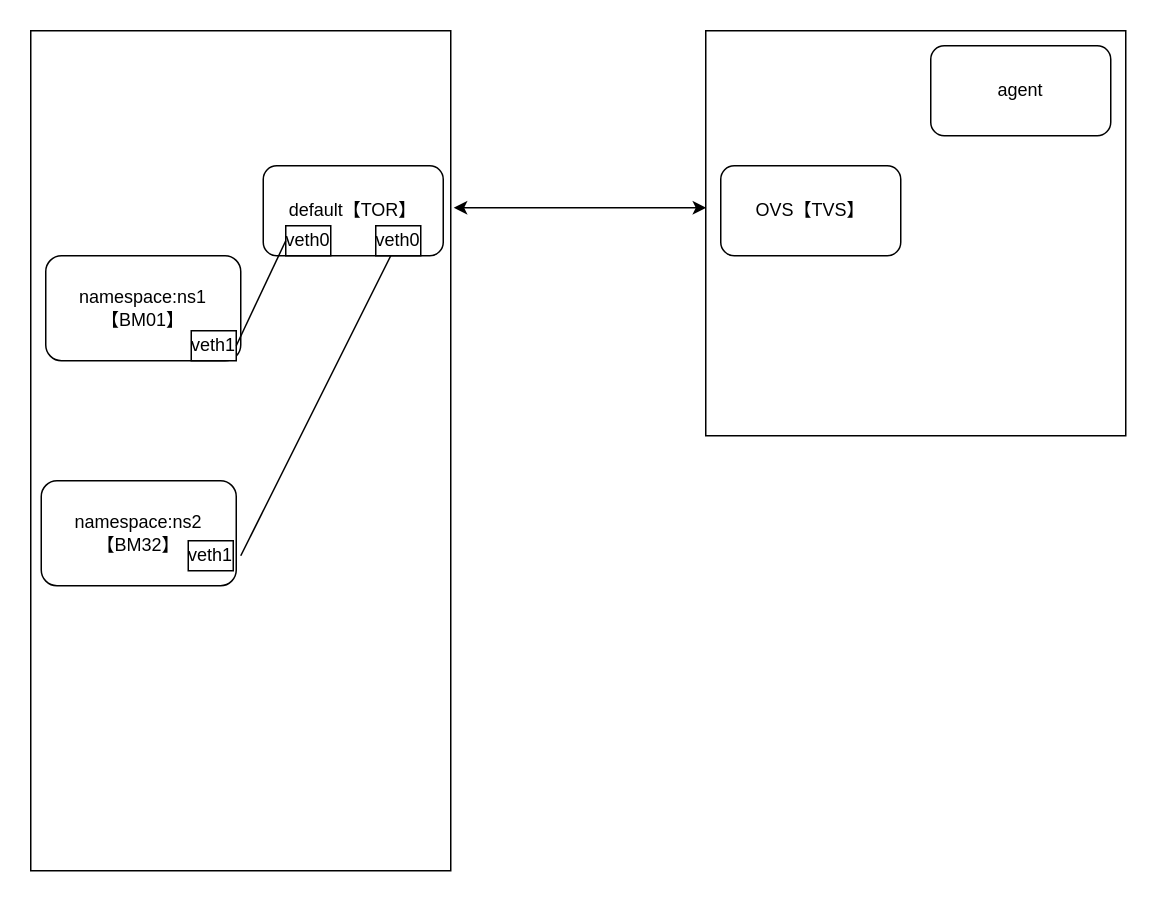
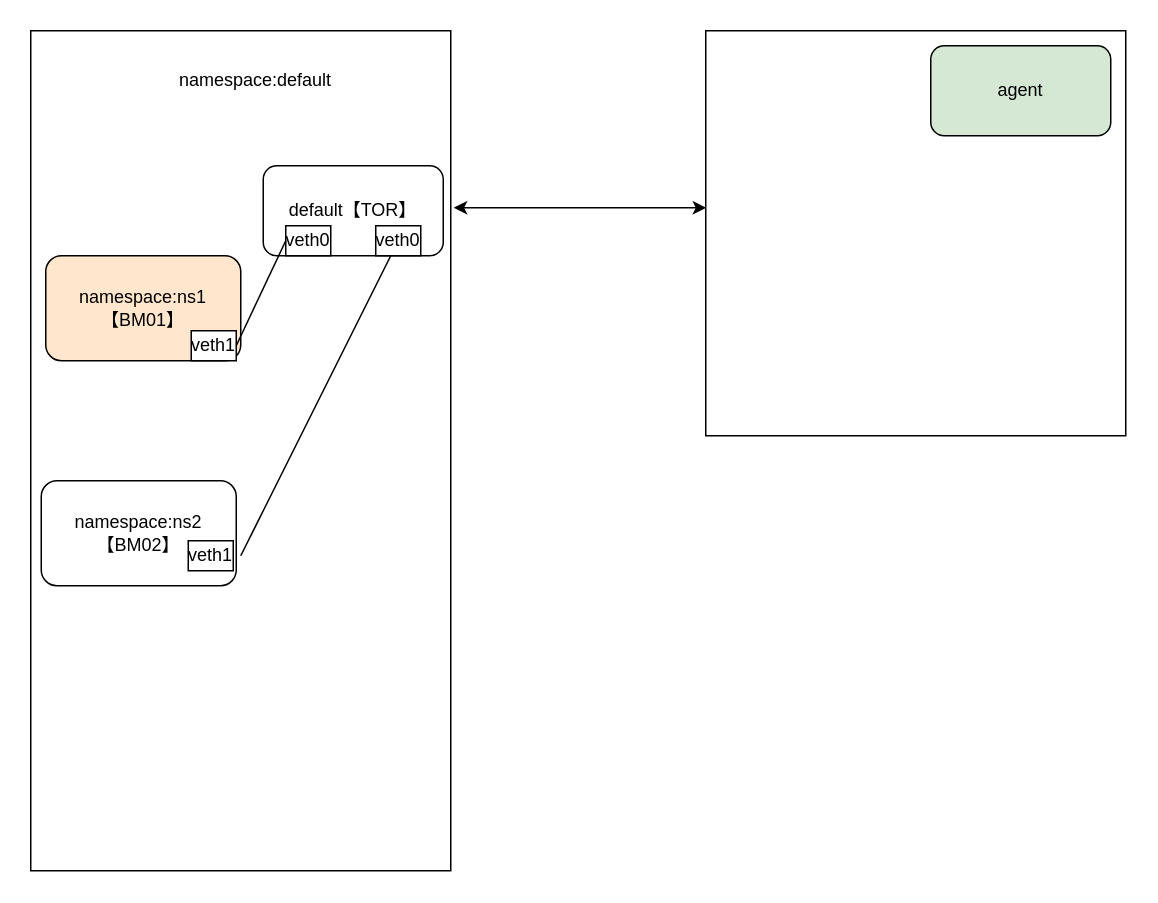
none -> (256, 68)
(1021, 91) -> (1021, 91)
(811, 211) -> none
(143, 308) -> (143, 308)
(139, 533) -> (139, 533)
